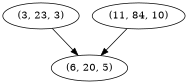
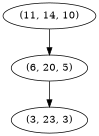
(139, 16) -> (49, 16)
(62, 39) -> (49, 91)
